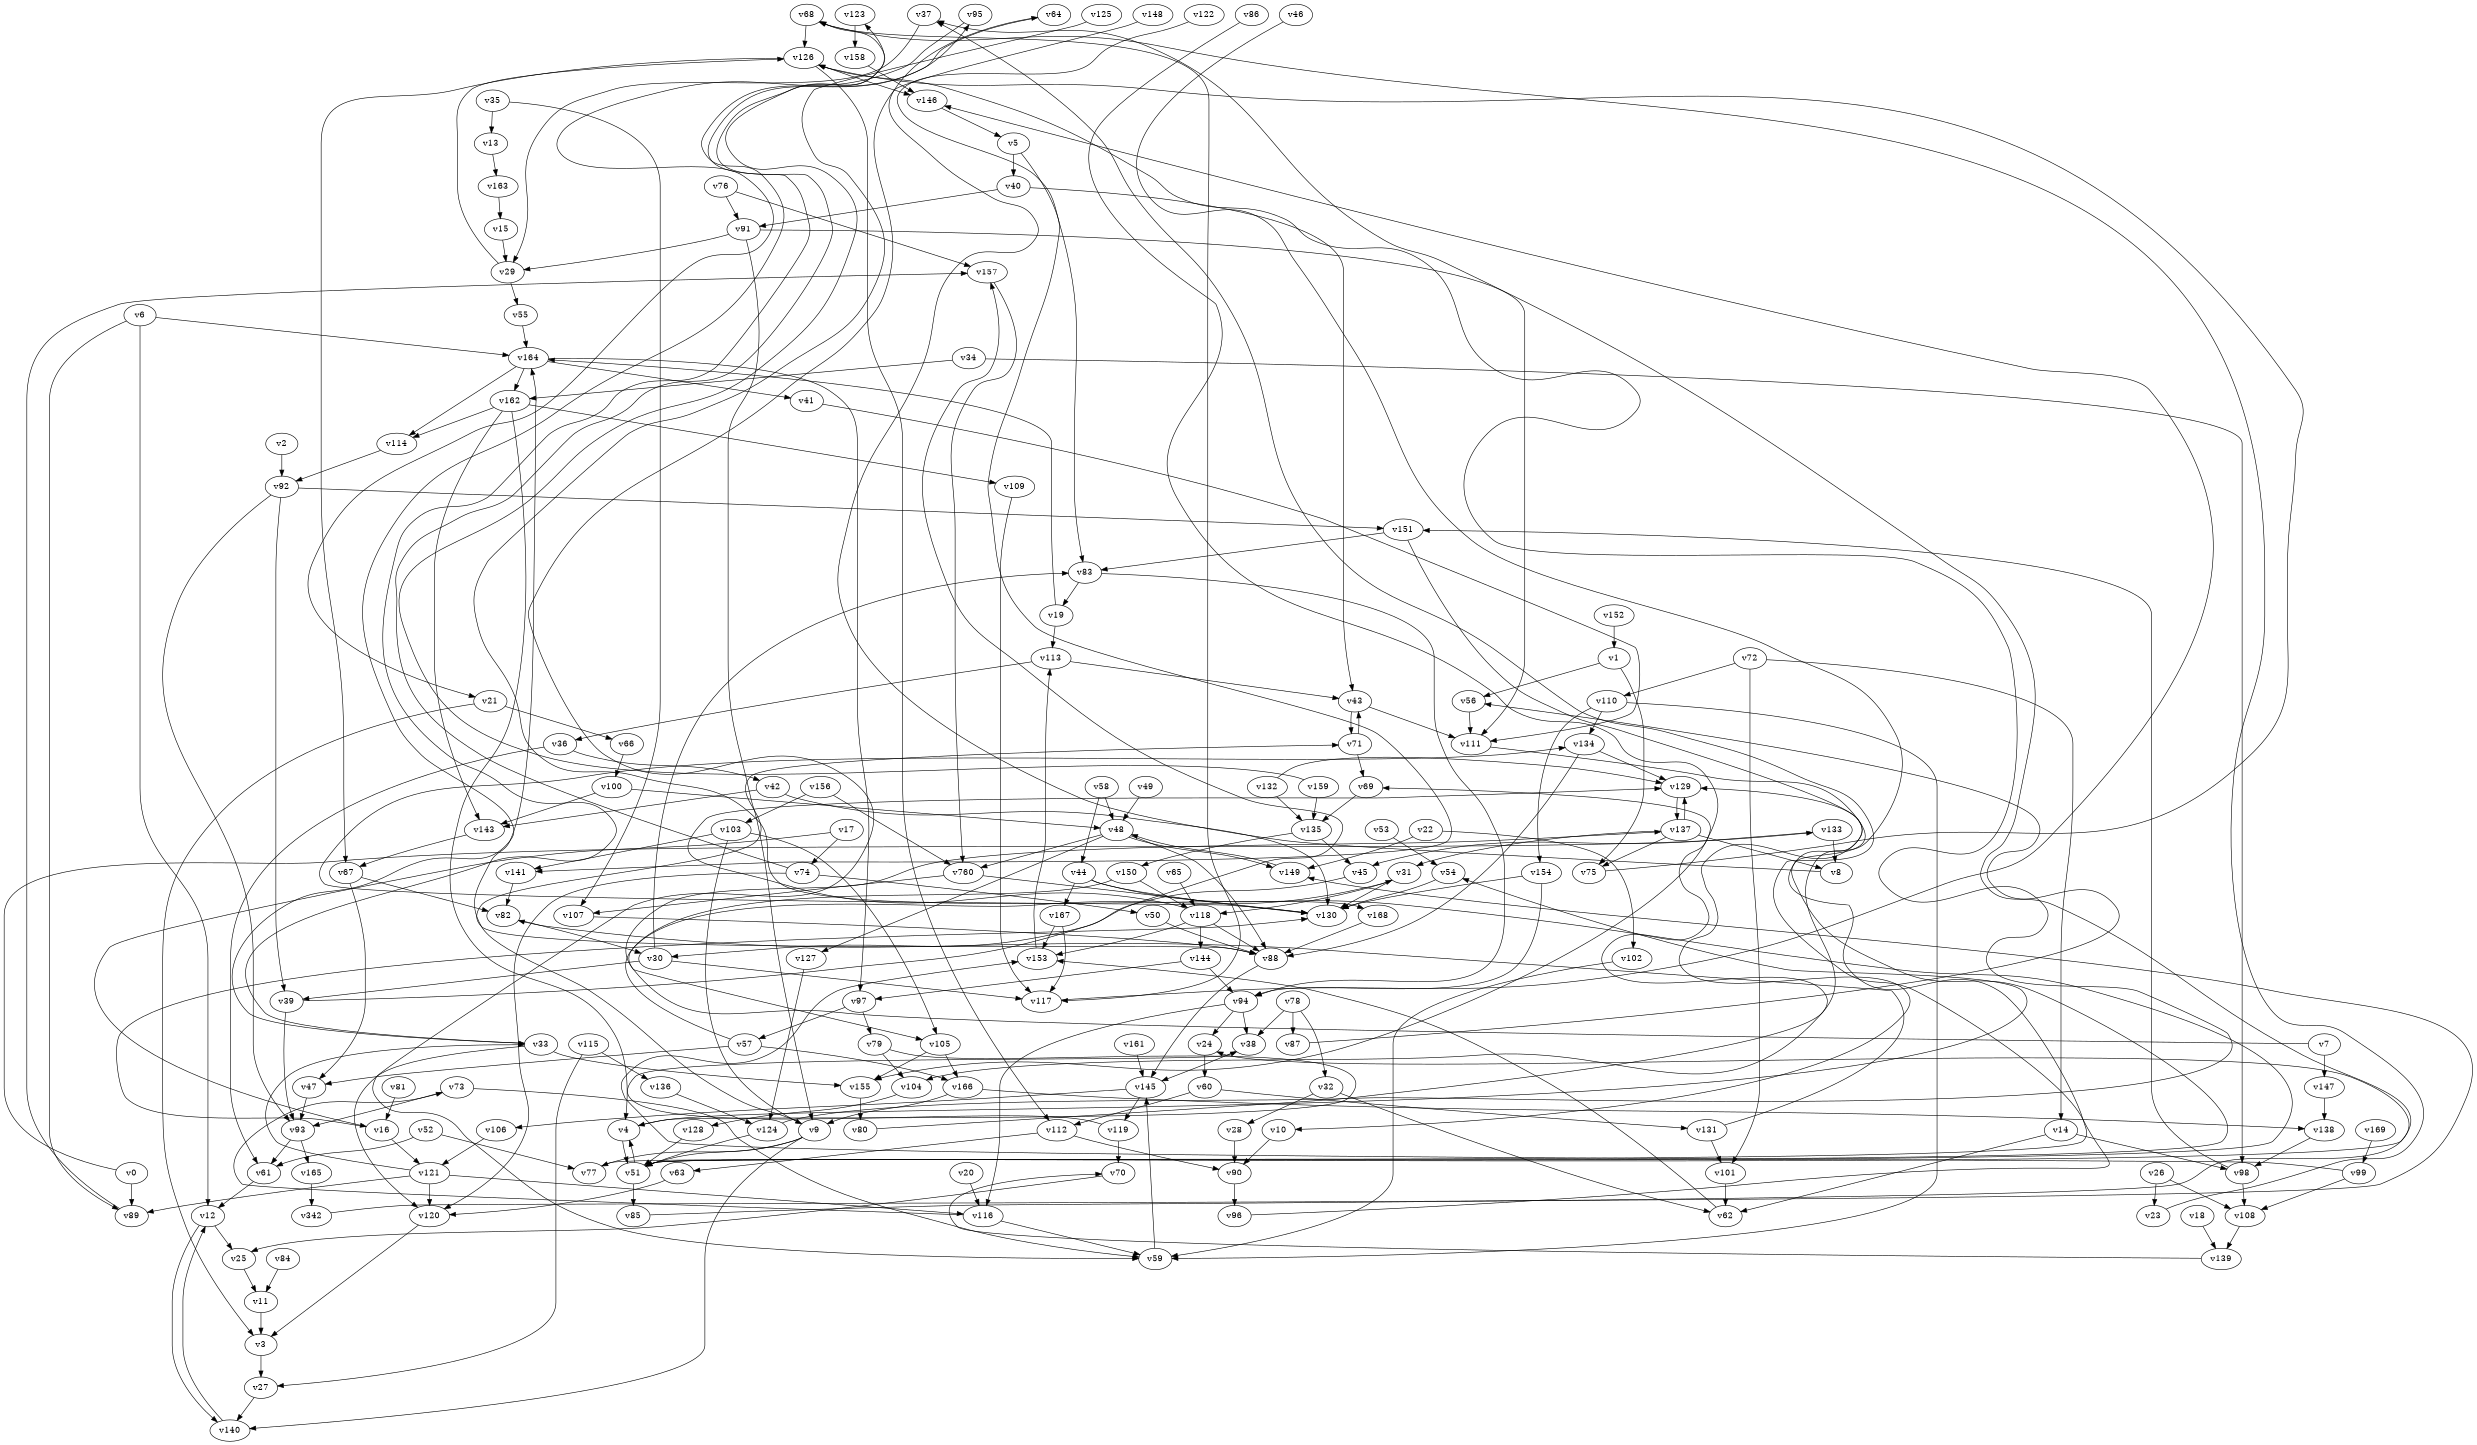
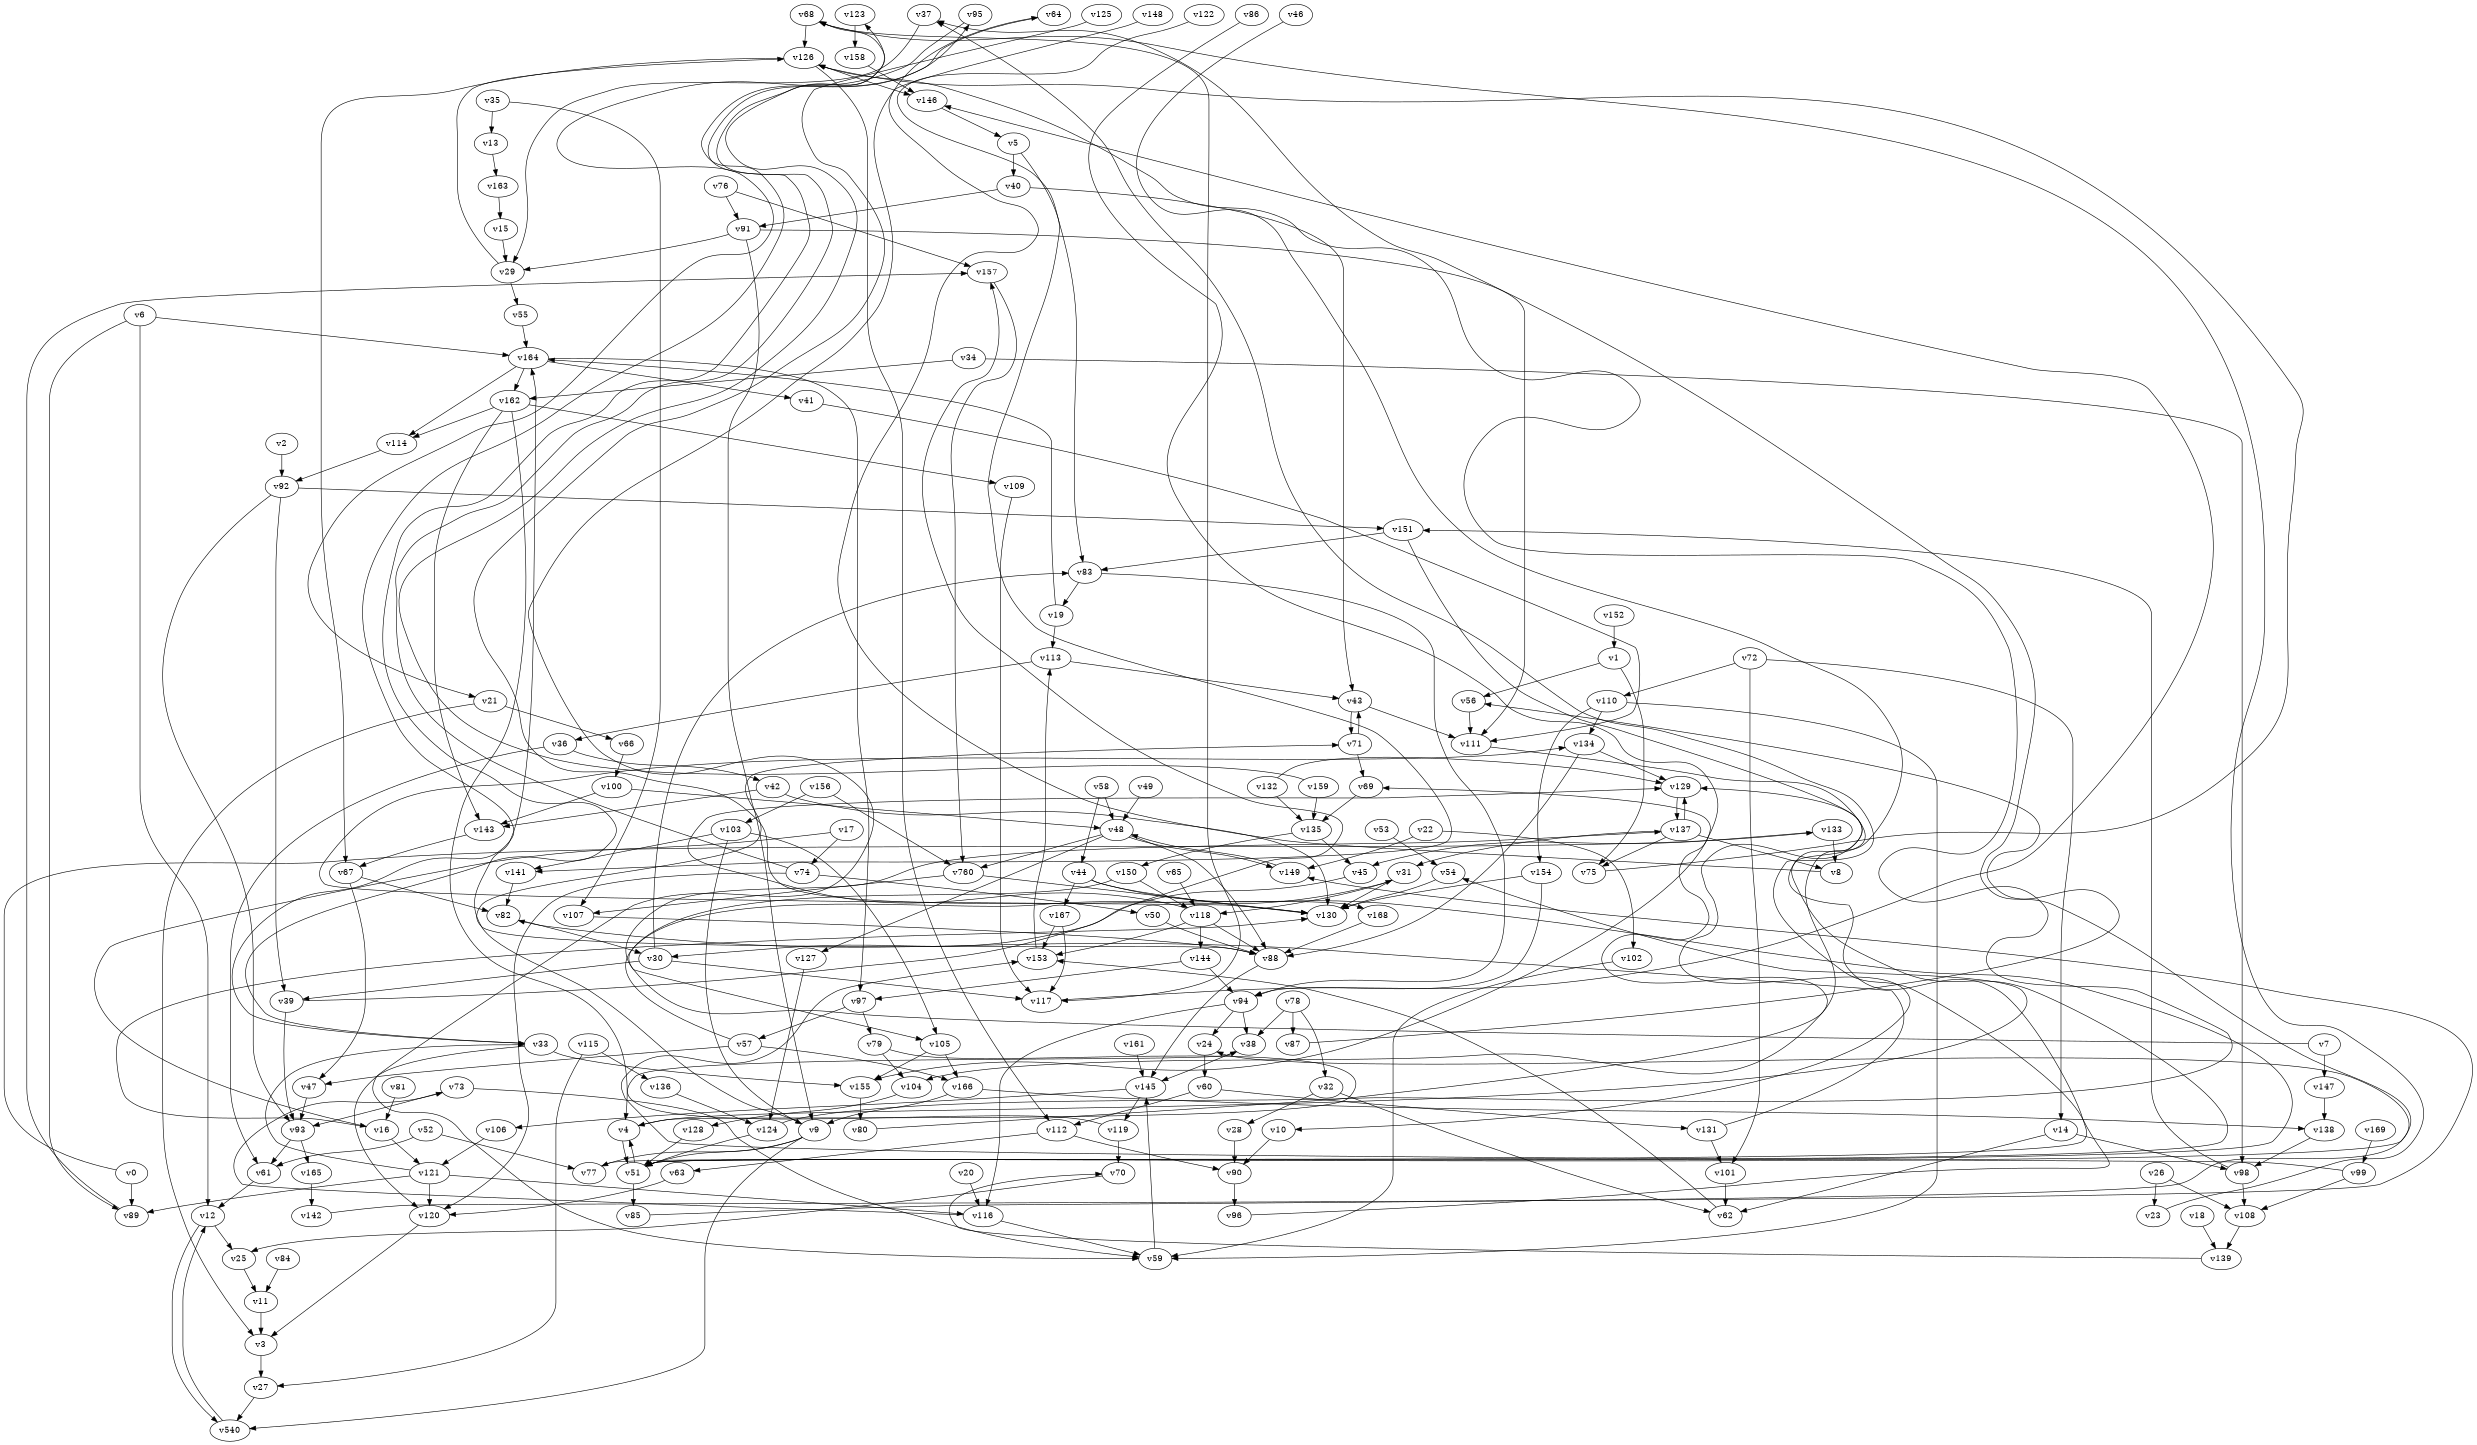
(312, 1216) -> (312, 1216)
(230, 1431) -> (230, 1431)
